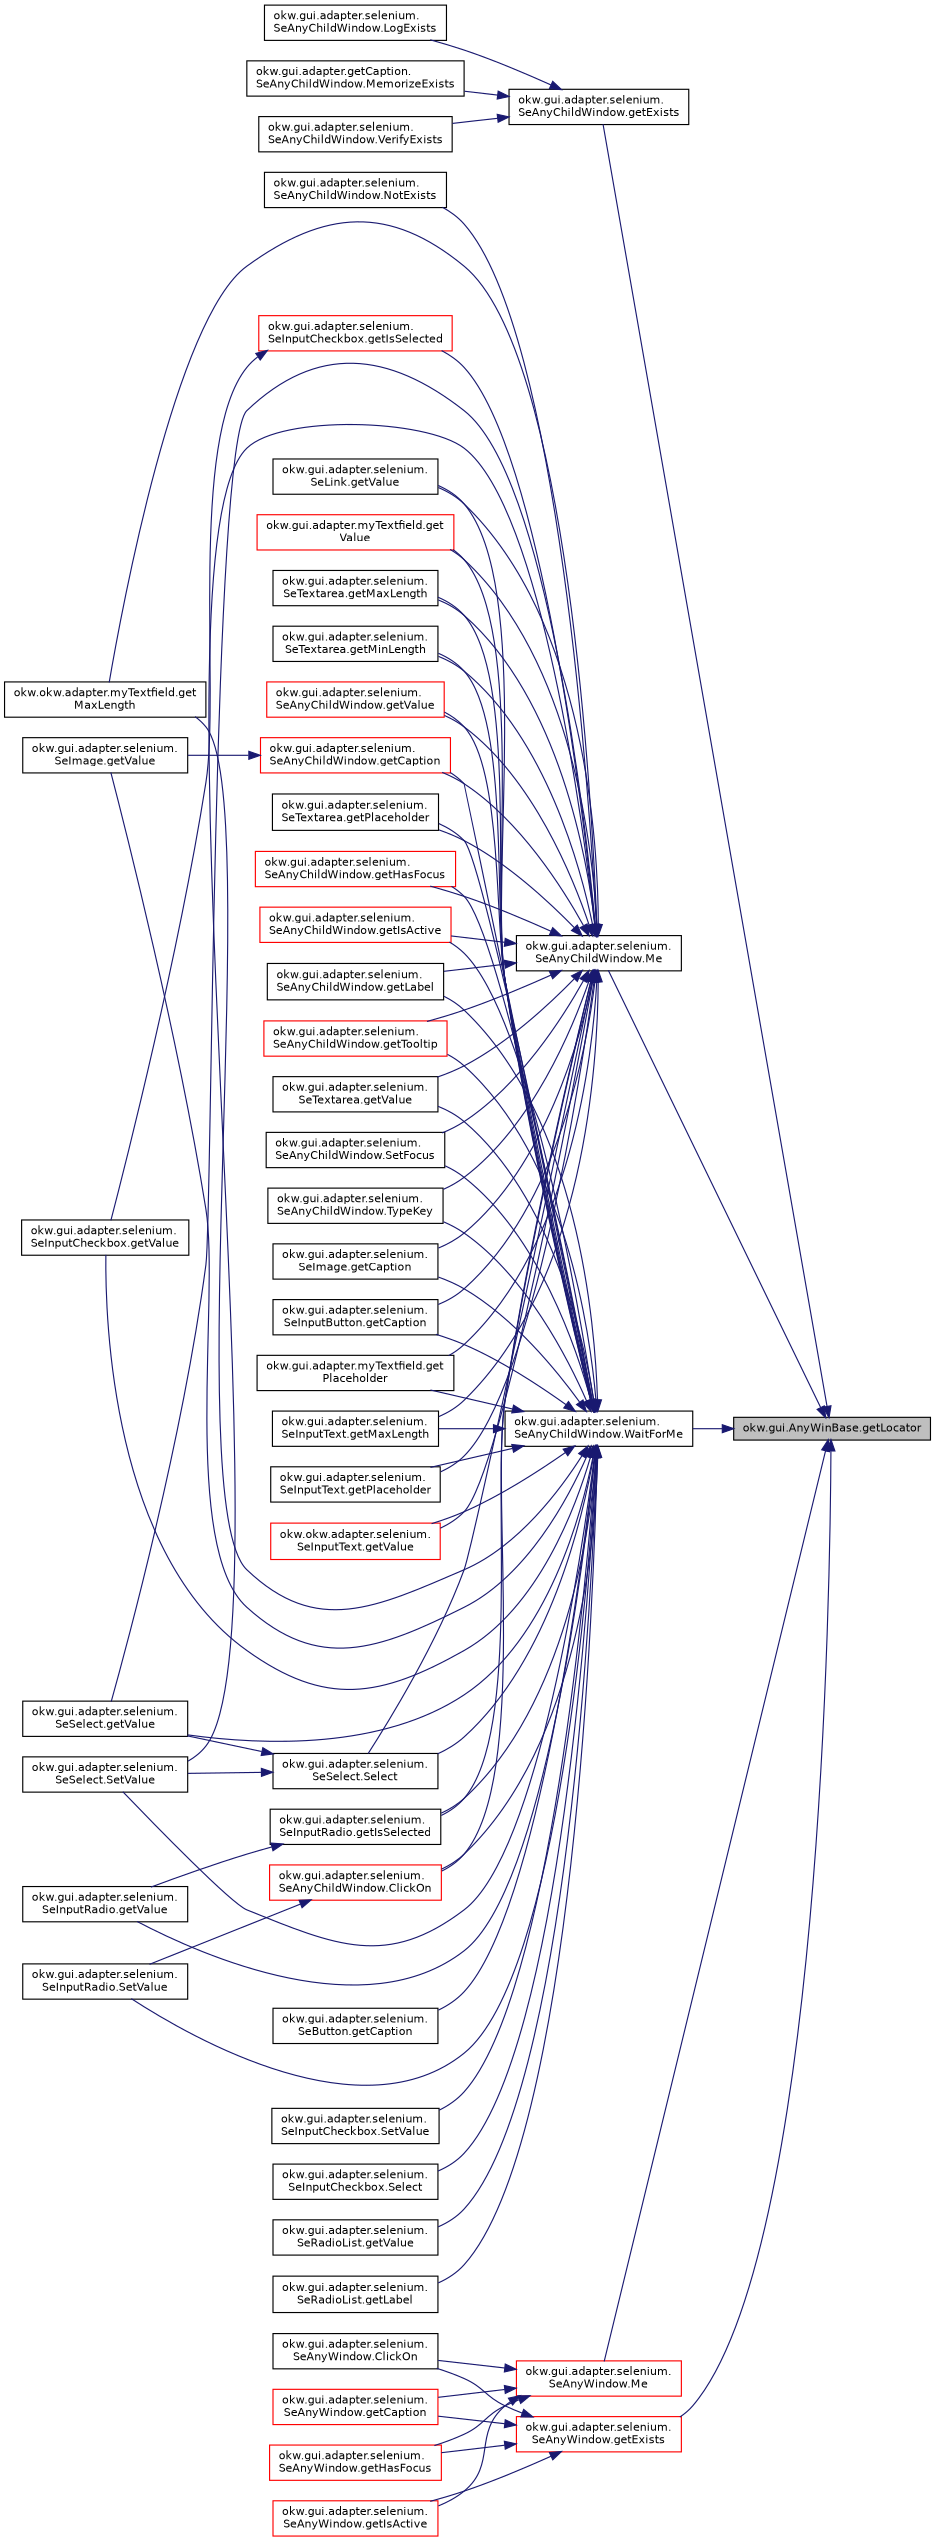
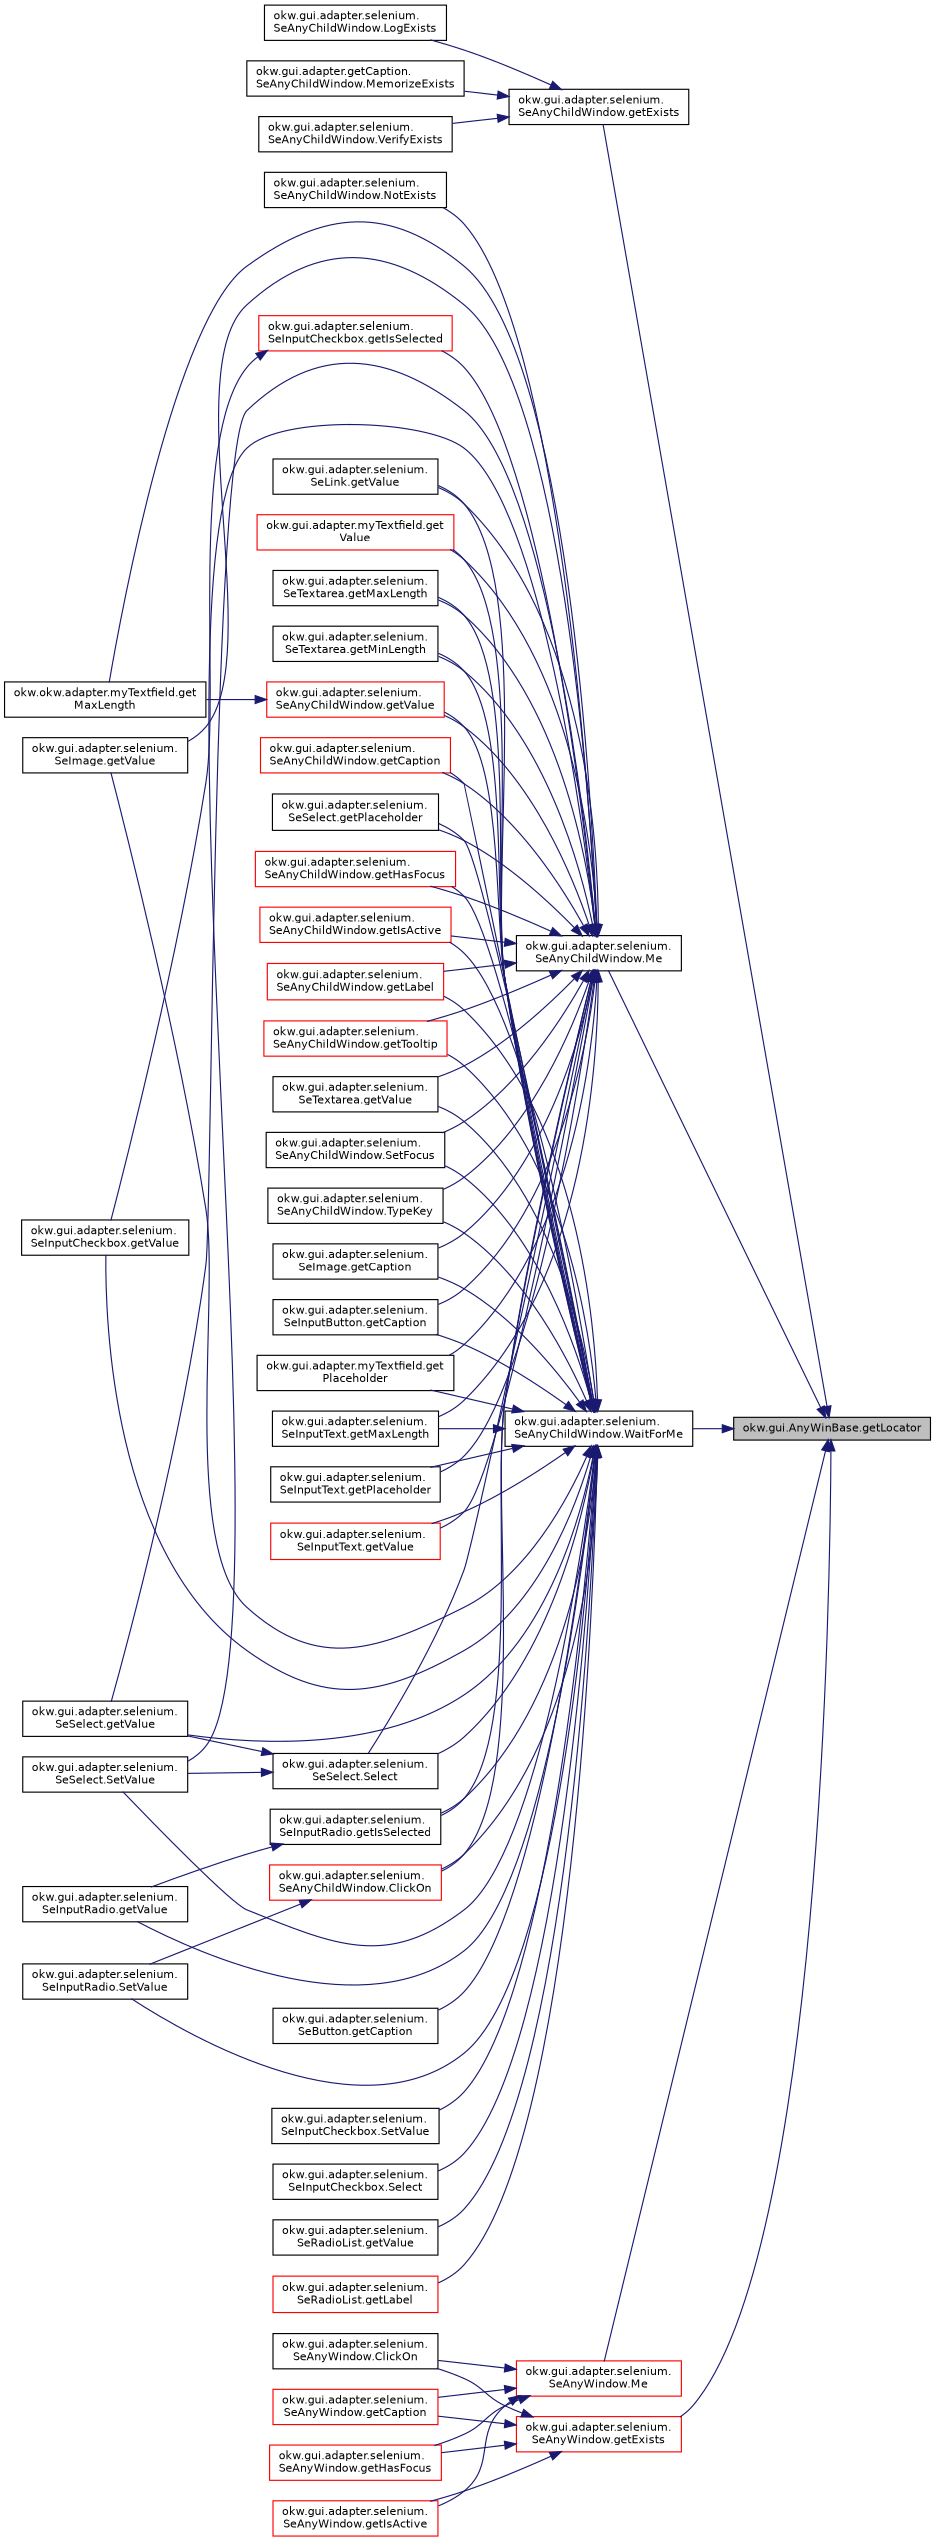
(226, 755) -> (442, 289)
(355, 812) -> (355, 812)
(355, 982) -> (355, 982)
(220, 1342) -> (231, 700)
(355, 1541) -> (355, 1541)
(355, 2294) -> (355, 2294)
